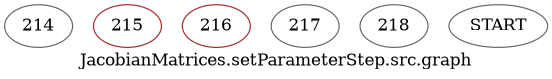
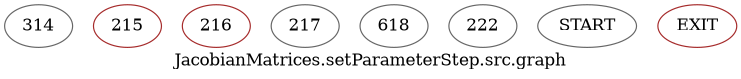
(39, 26) -> (39, 26)
(394, 26) -> (394, 26)
none -> (483, 26)
none -> (697, 26)
